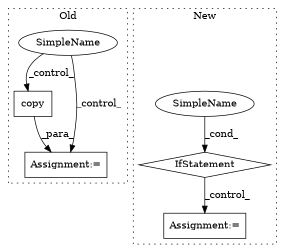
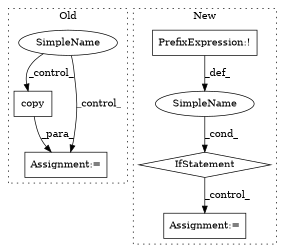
none -> (205, 43)
